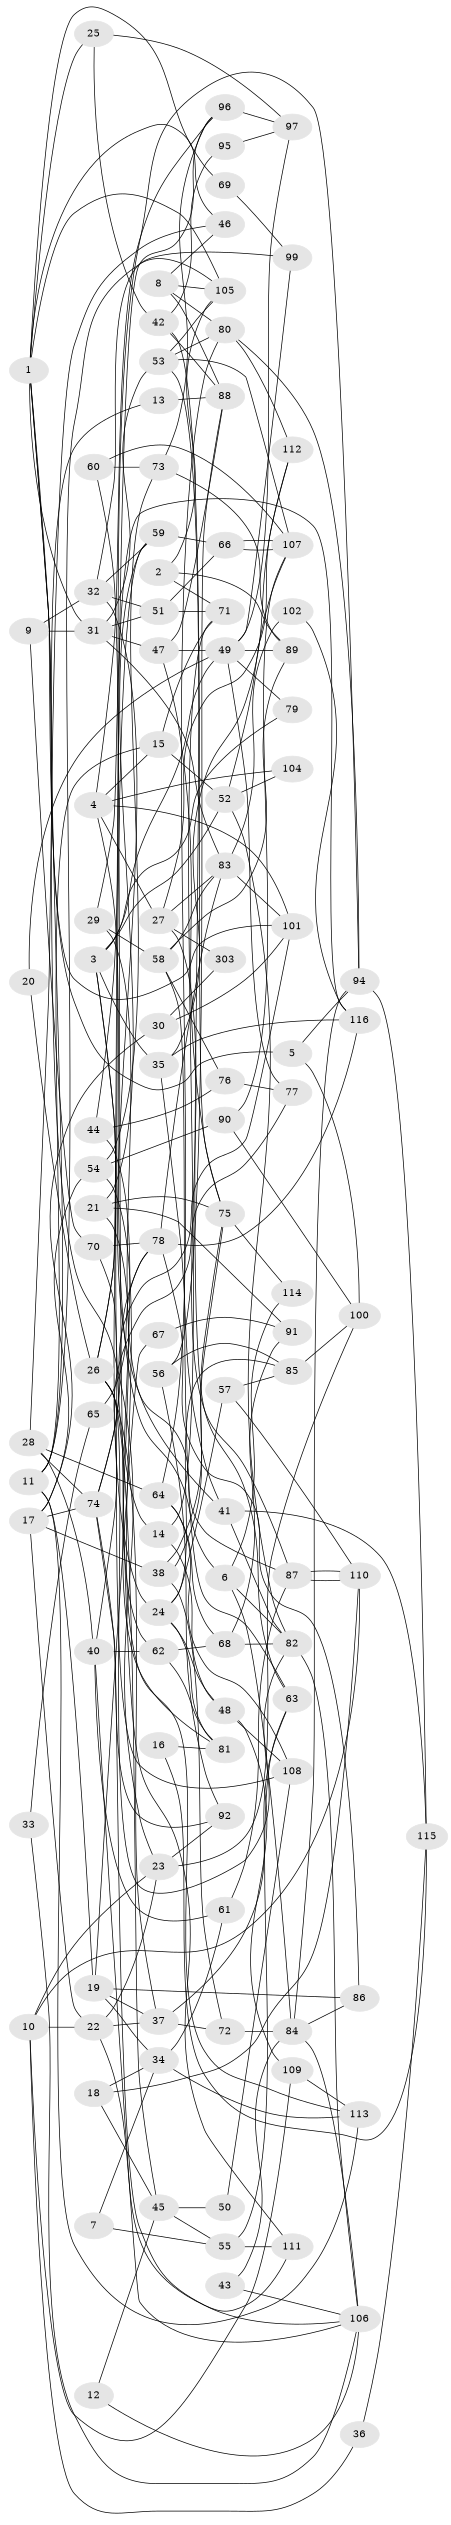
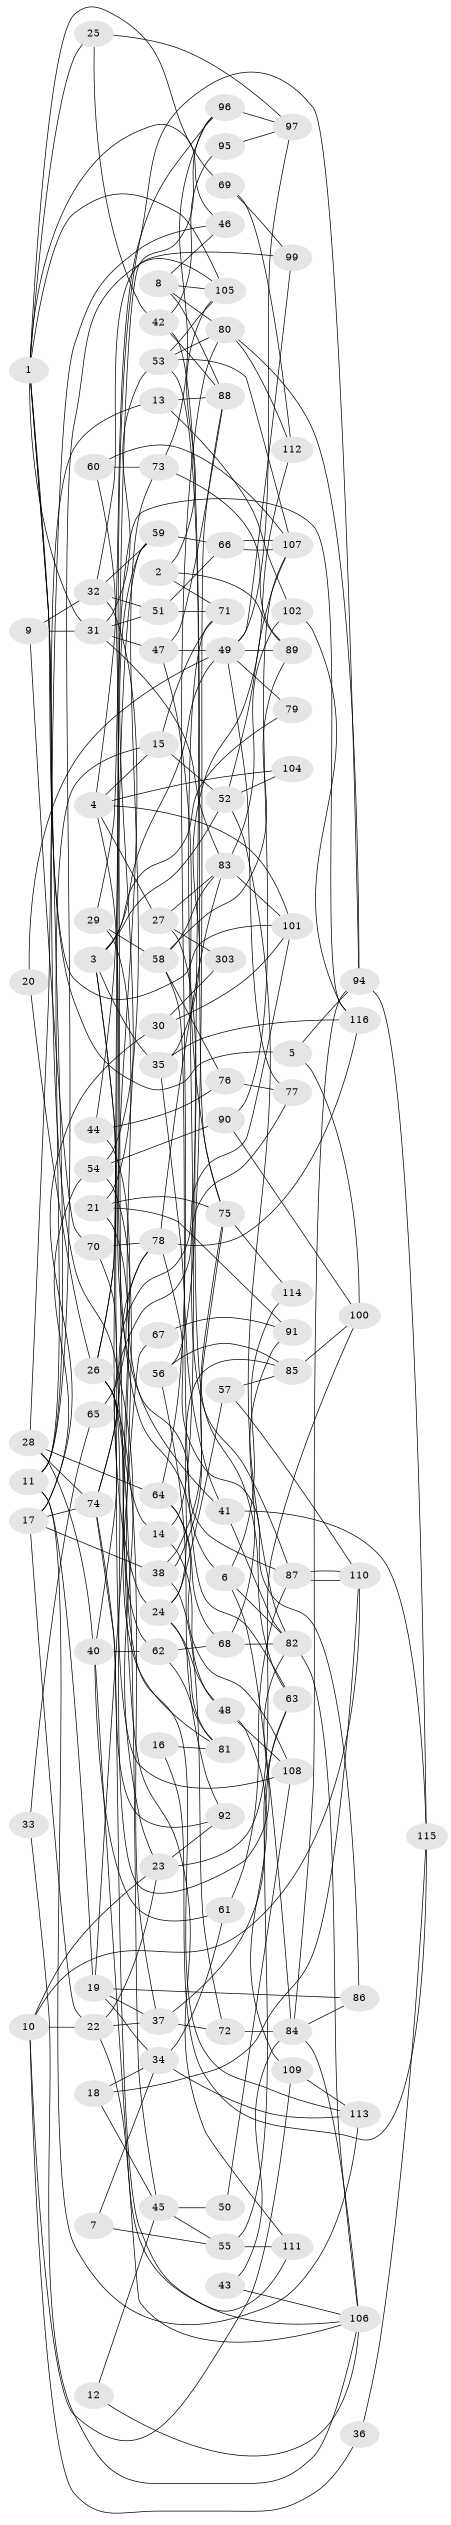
none -> (250, 505)
(225, 686) -> (273, 313)
